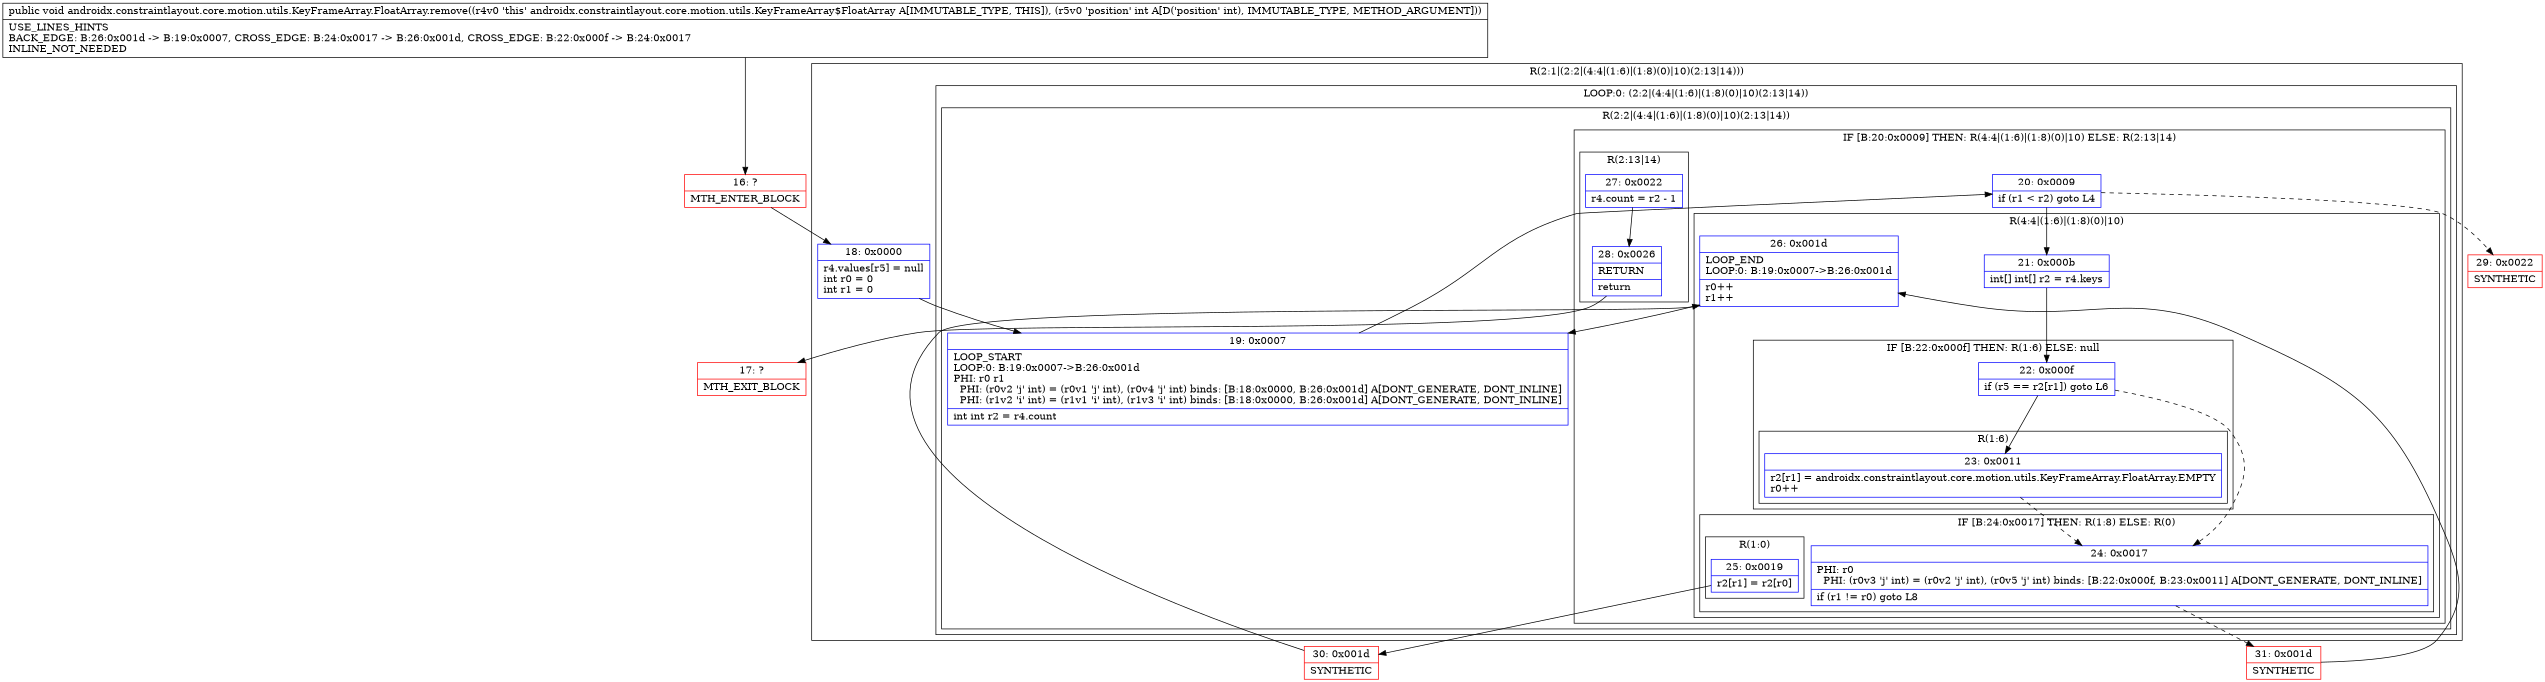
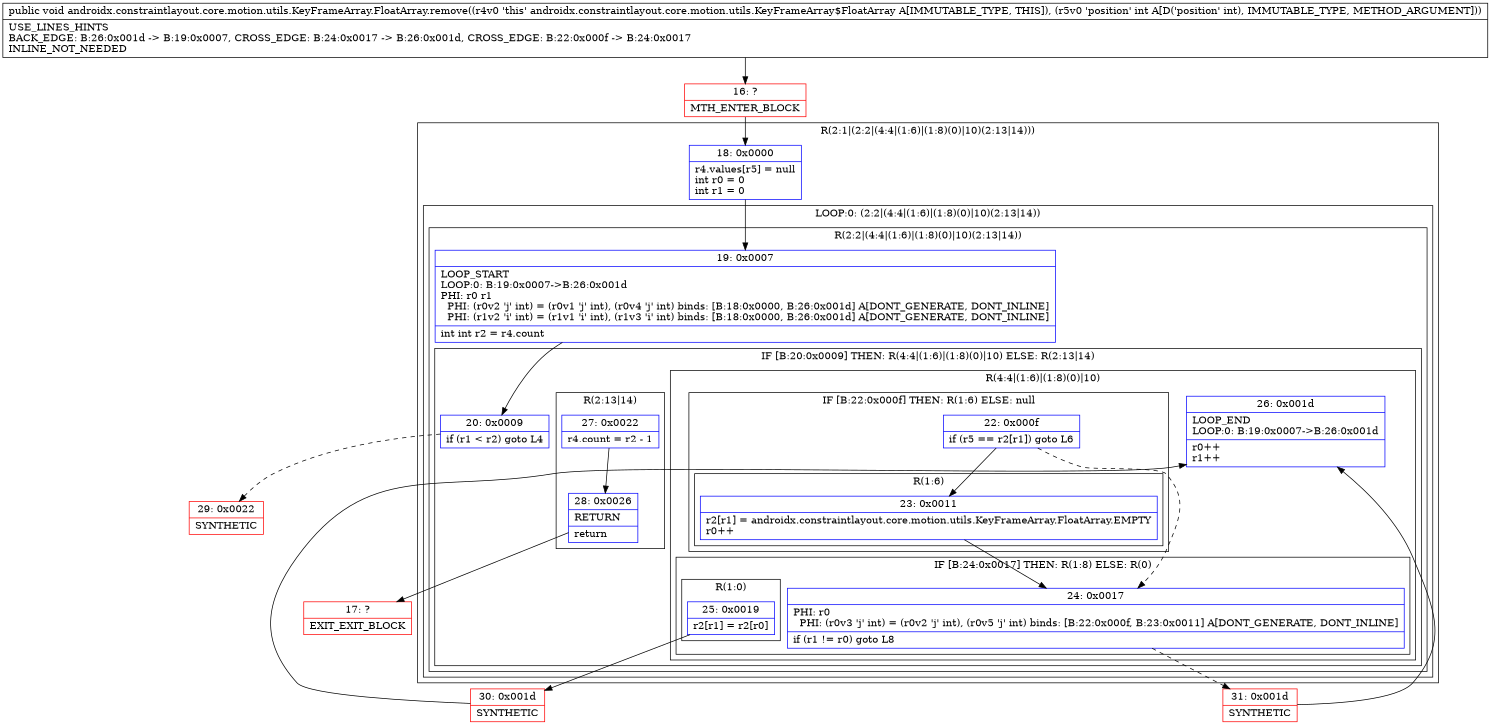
(2047, 271) -> none
(1638, 319) -> none
(752, 387) -> (358, 626)
(2048, 519) -> (1002, 562)
